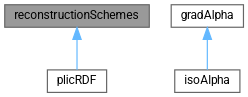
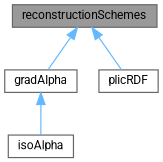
none -> (59, 54)
